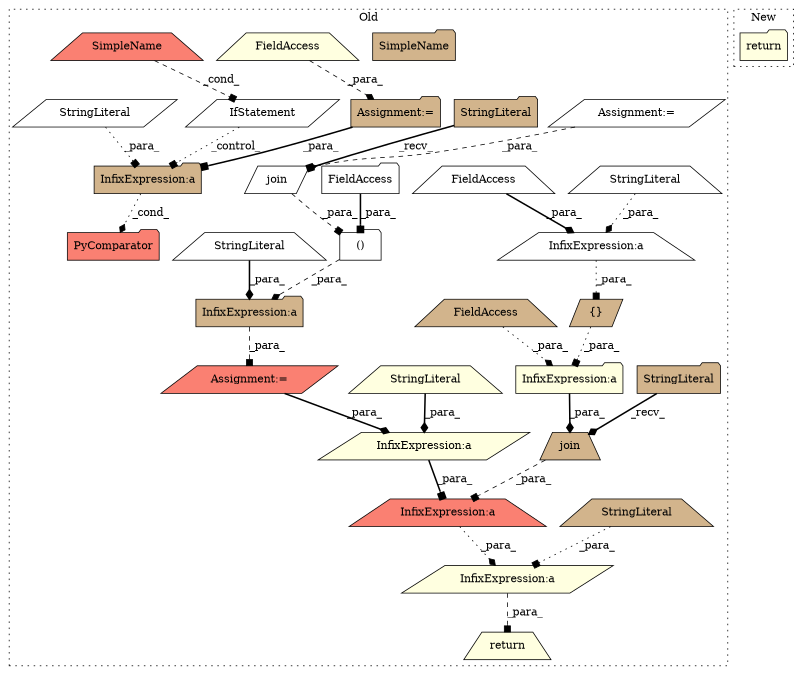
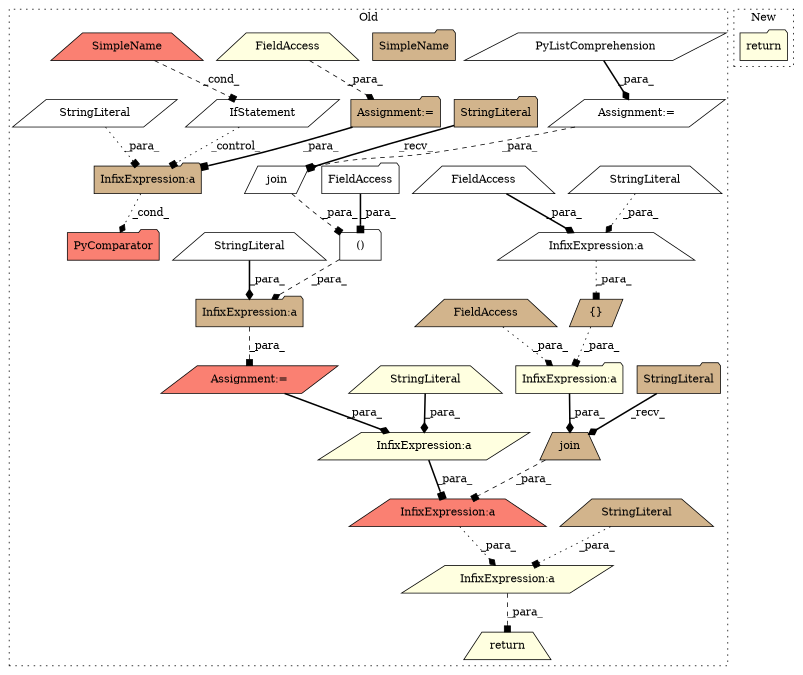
none -> (595, 47)
